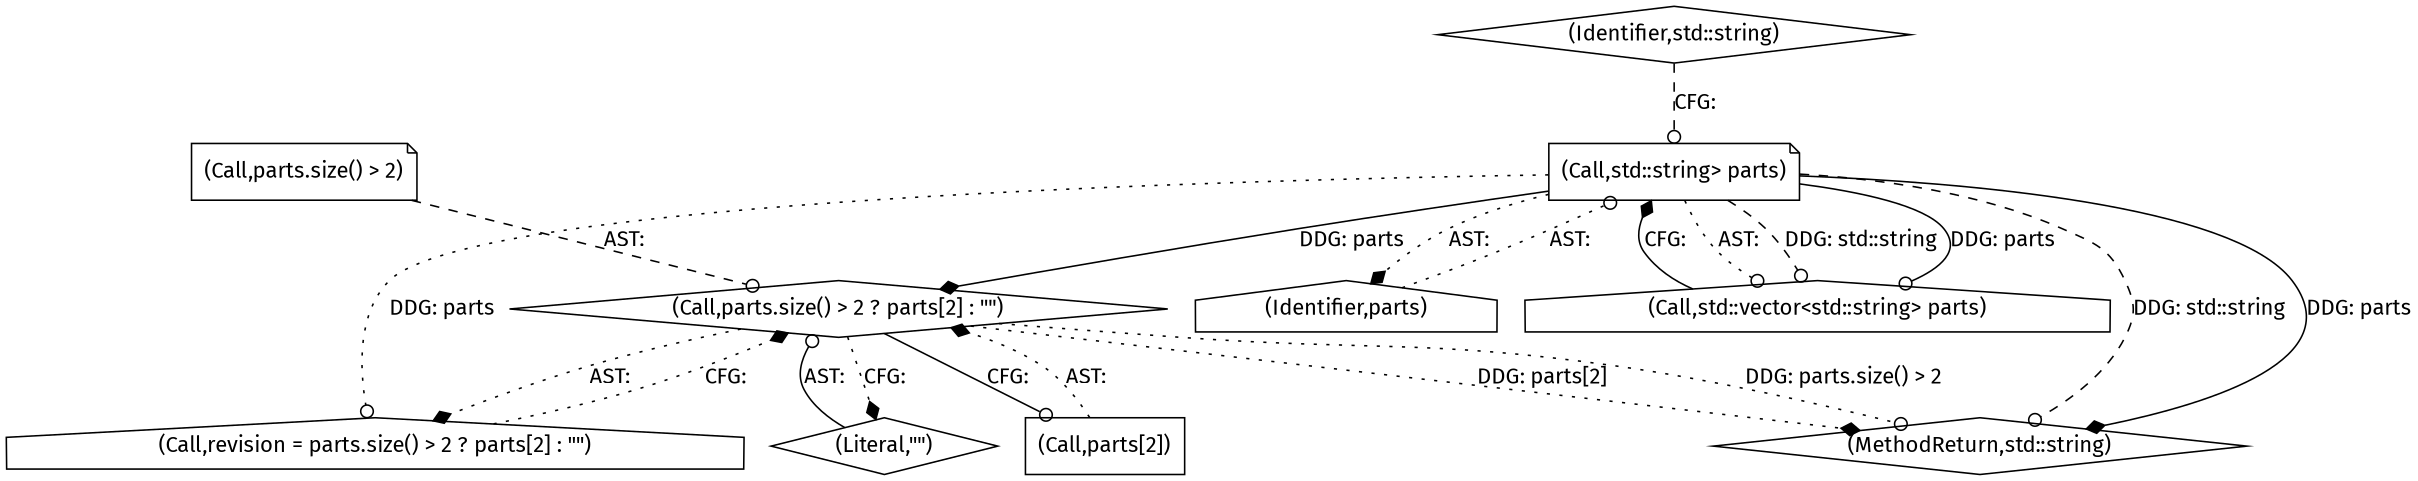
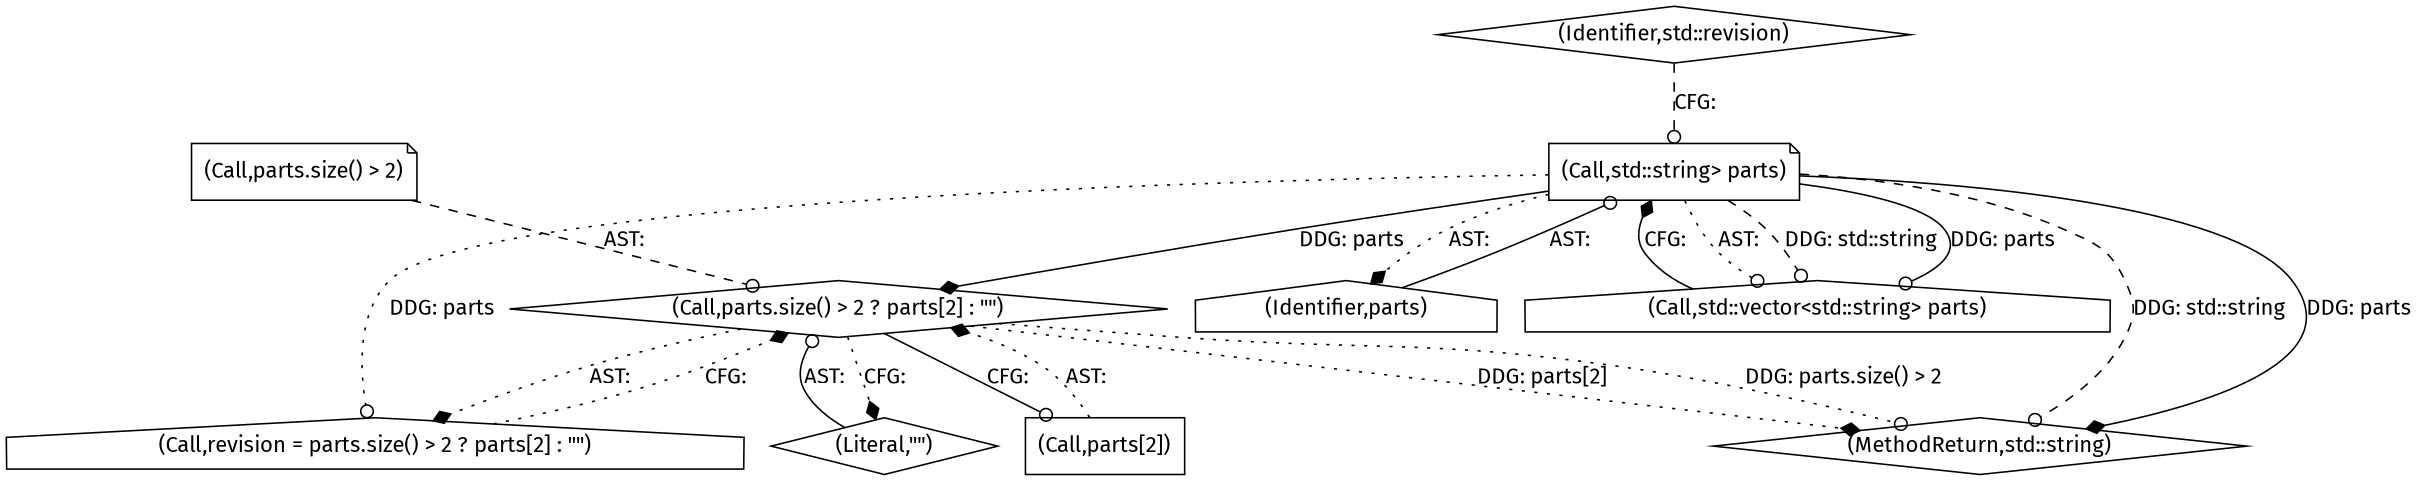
(1674, 35) -> (1674, 35)
(1504, 249) -> (1504, 249)
